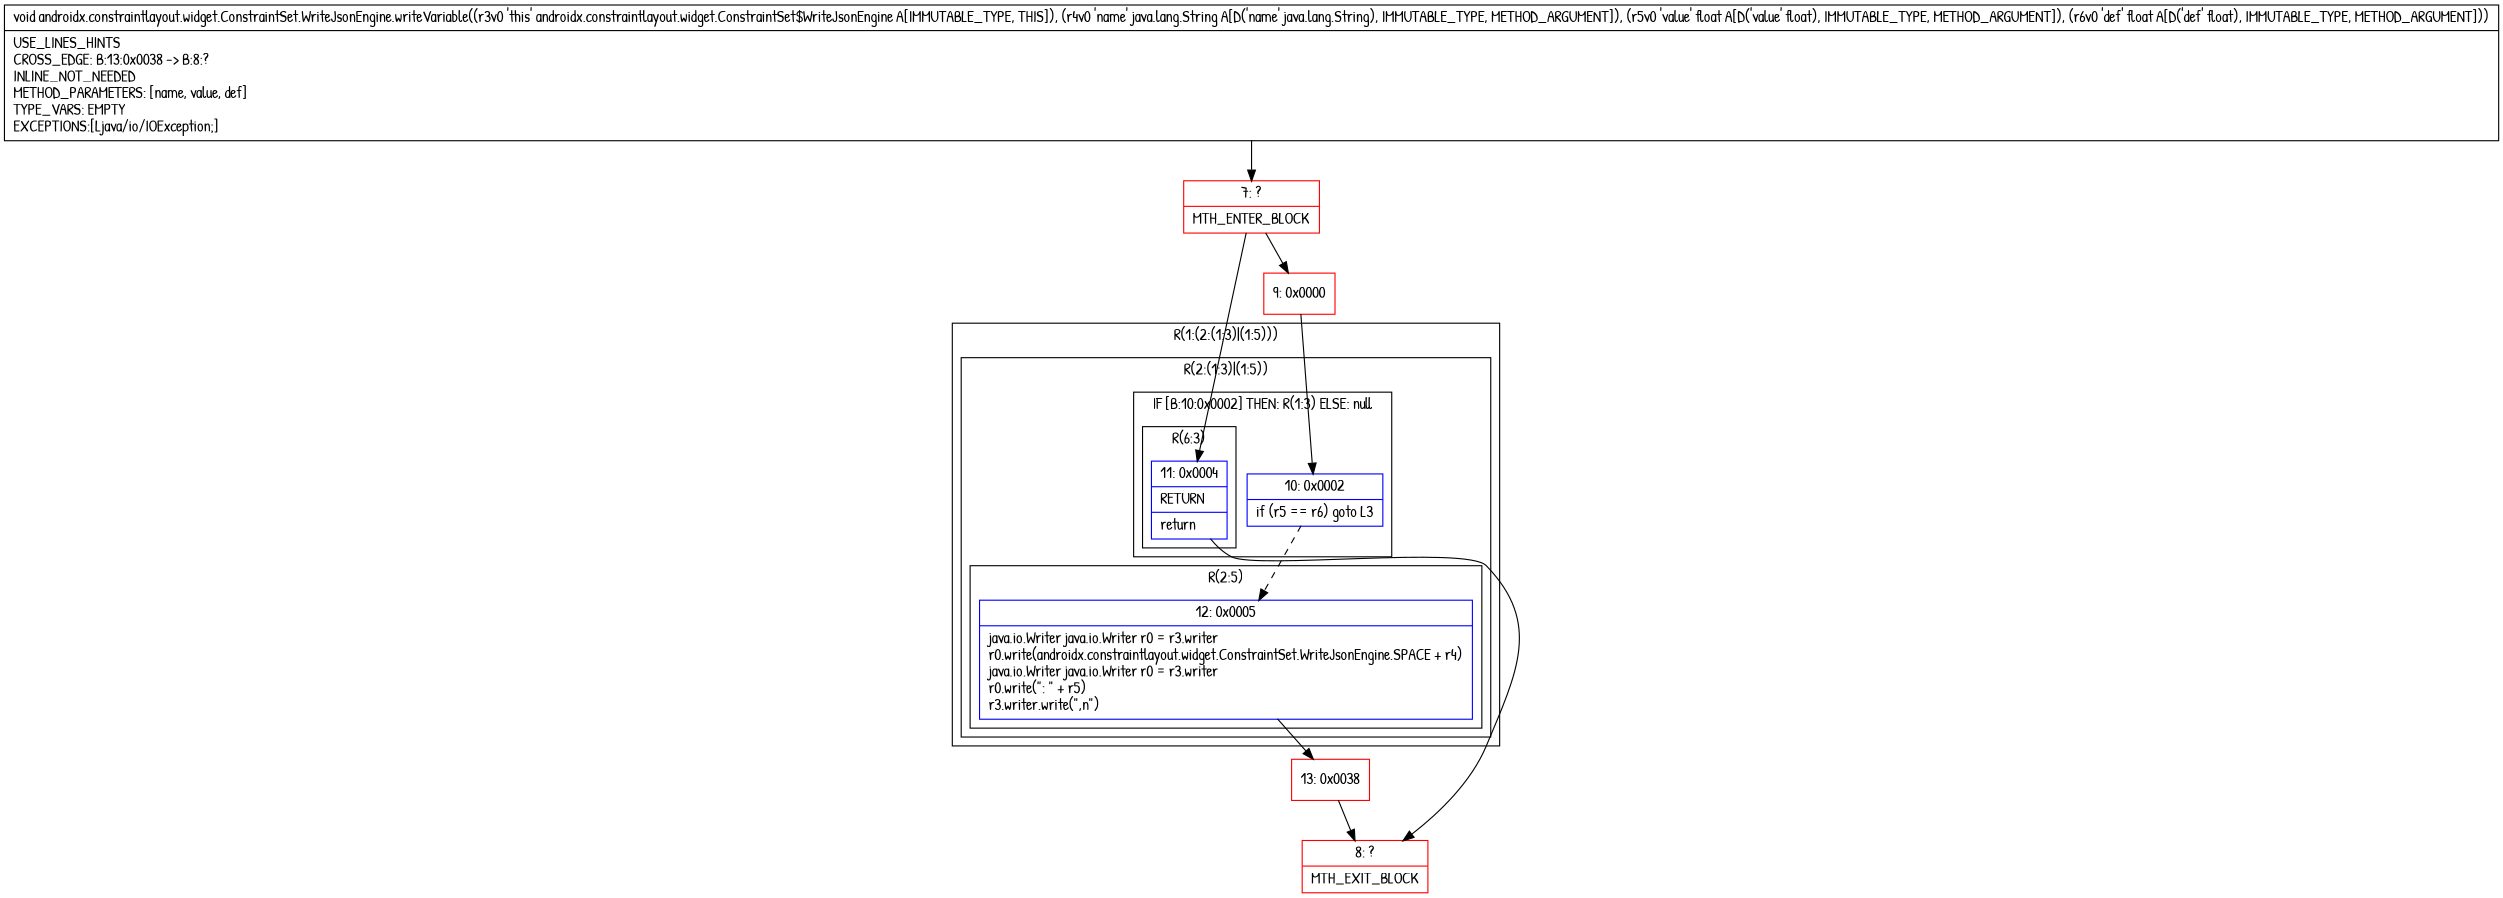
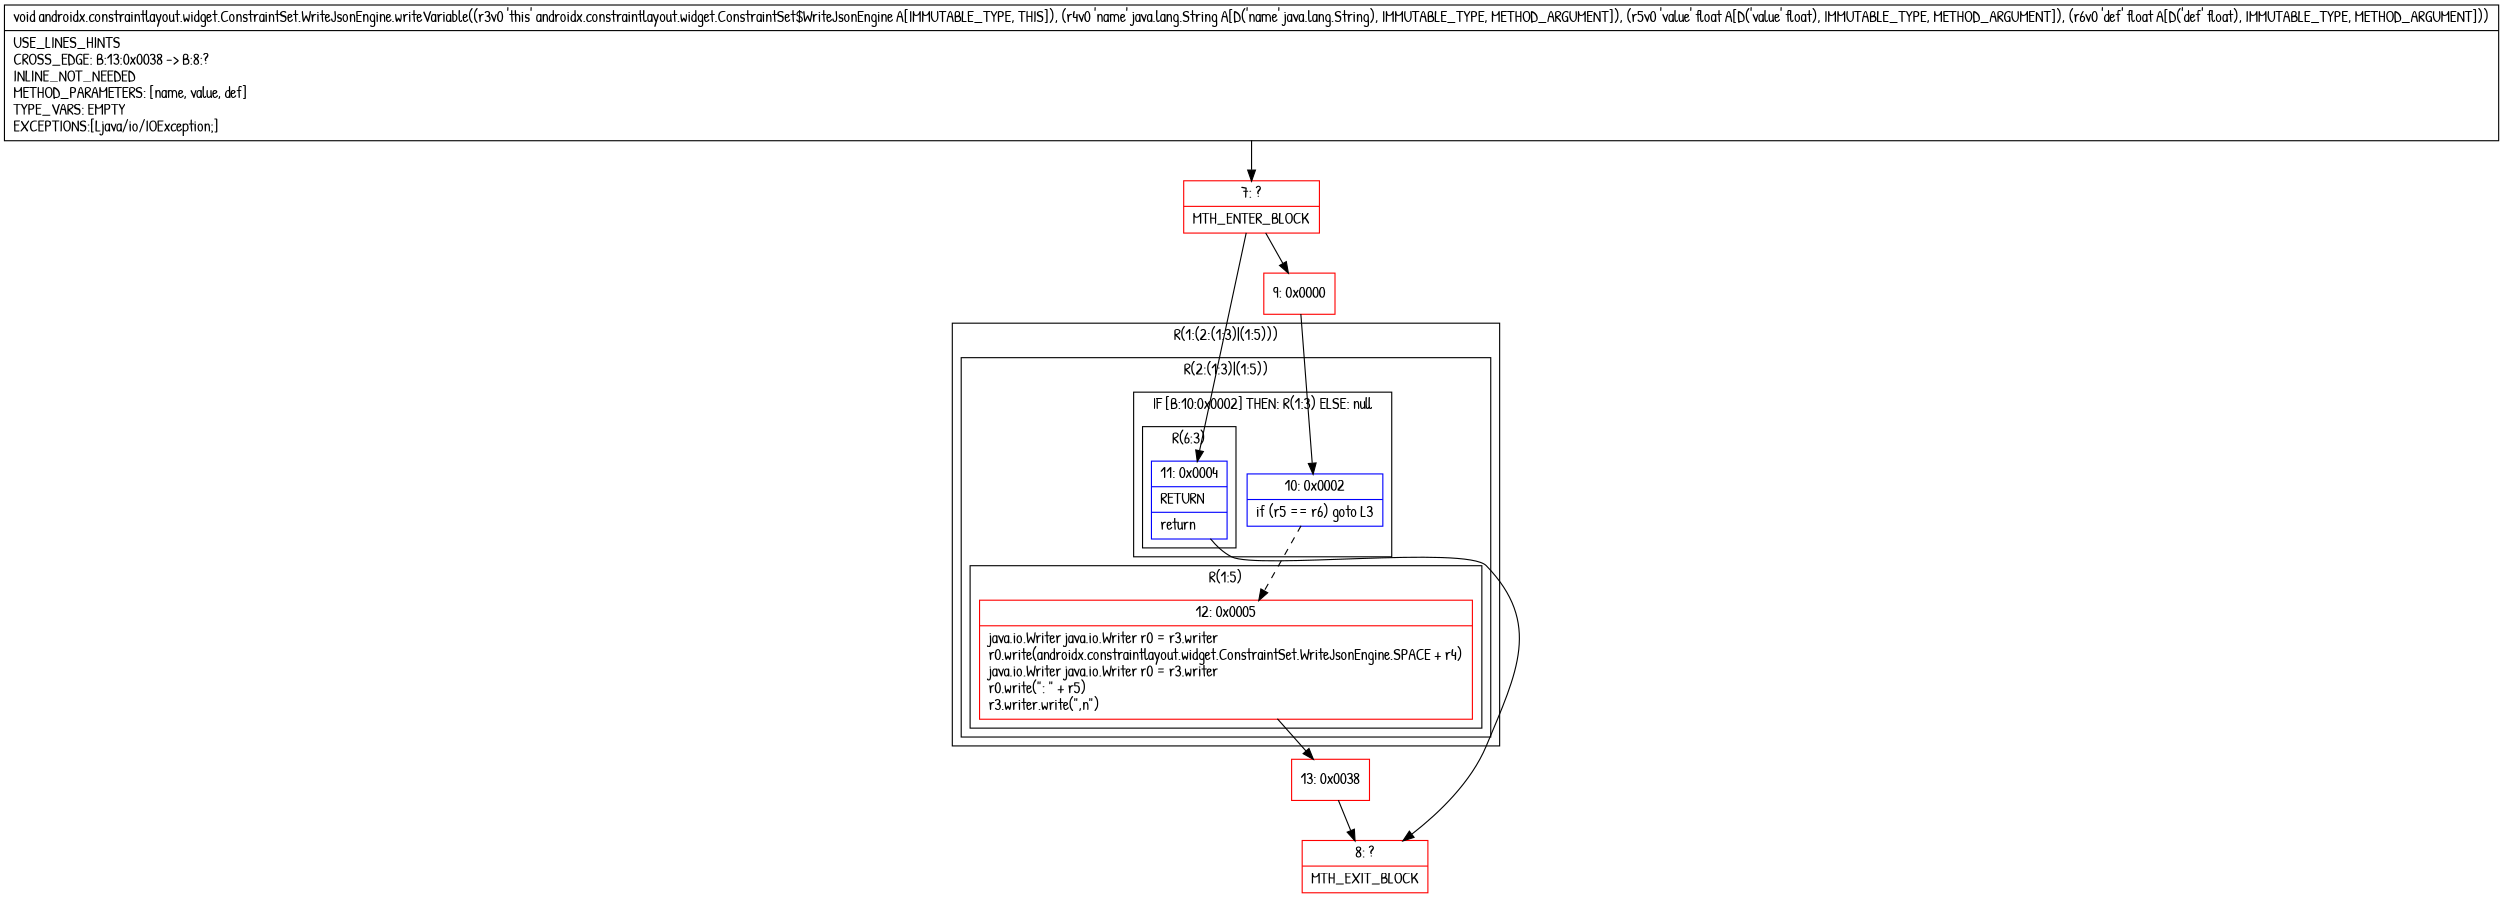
(1226, 578) -> (1226, 578)
(1226, 660) -> (1226, 660)
